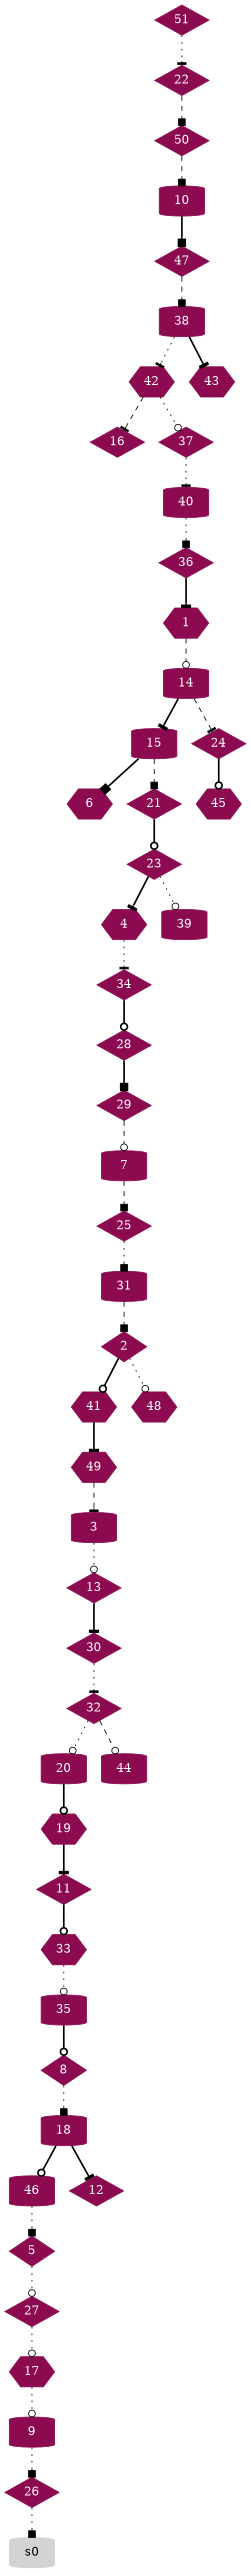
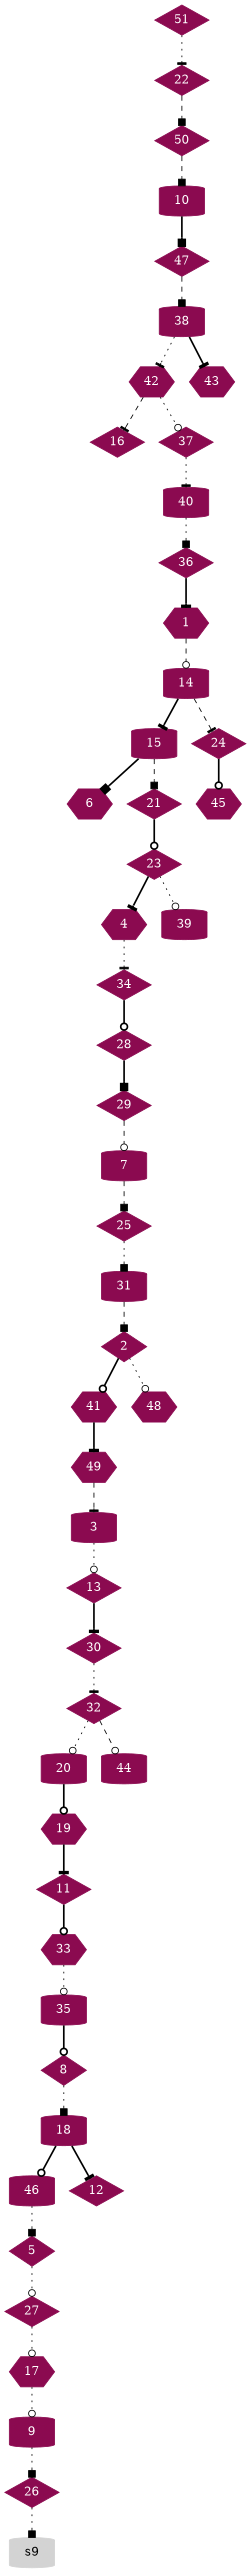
(32, 2553) -> (32, 2553)
